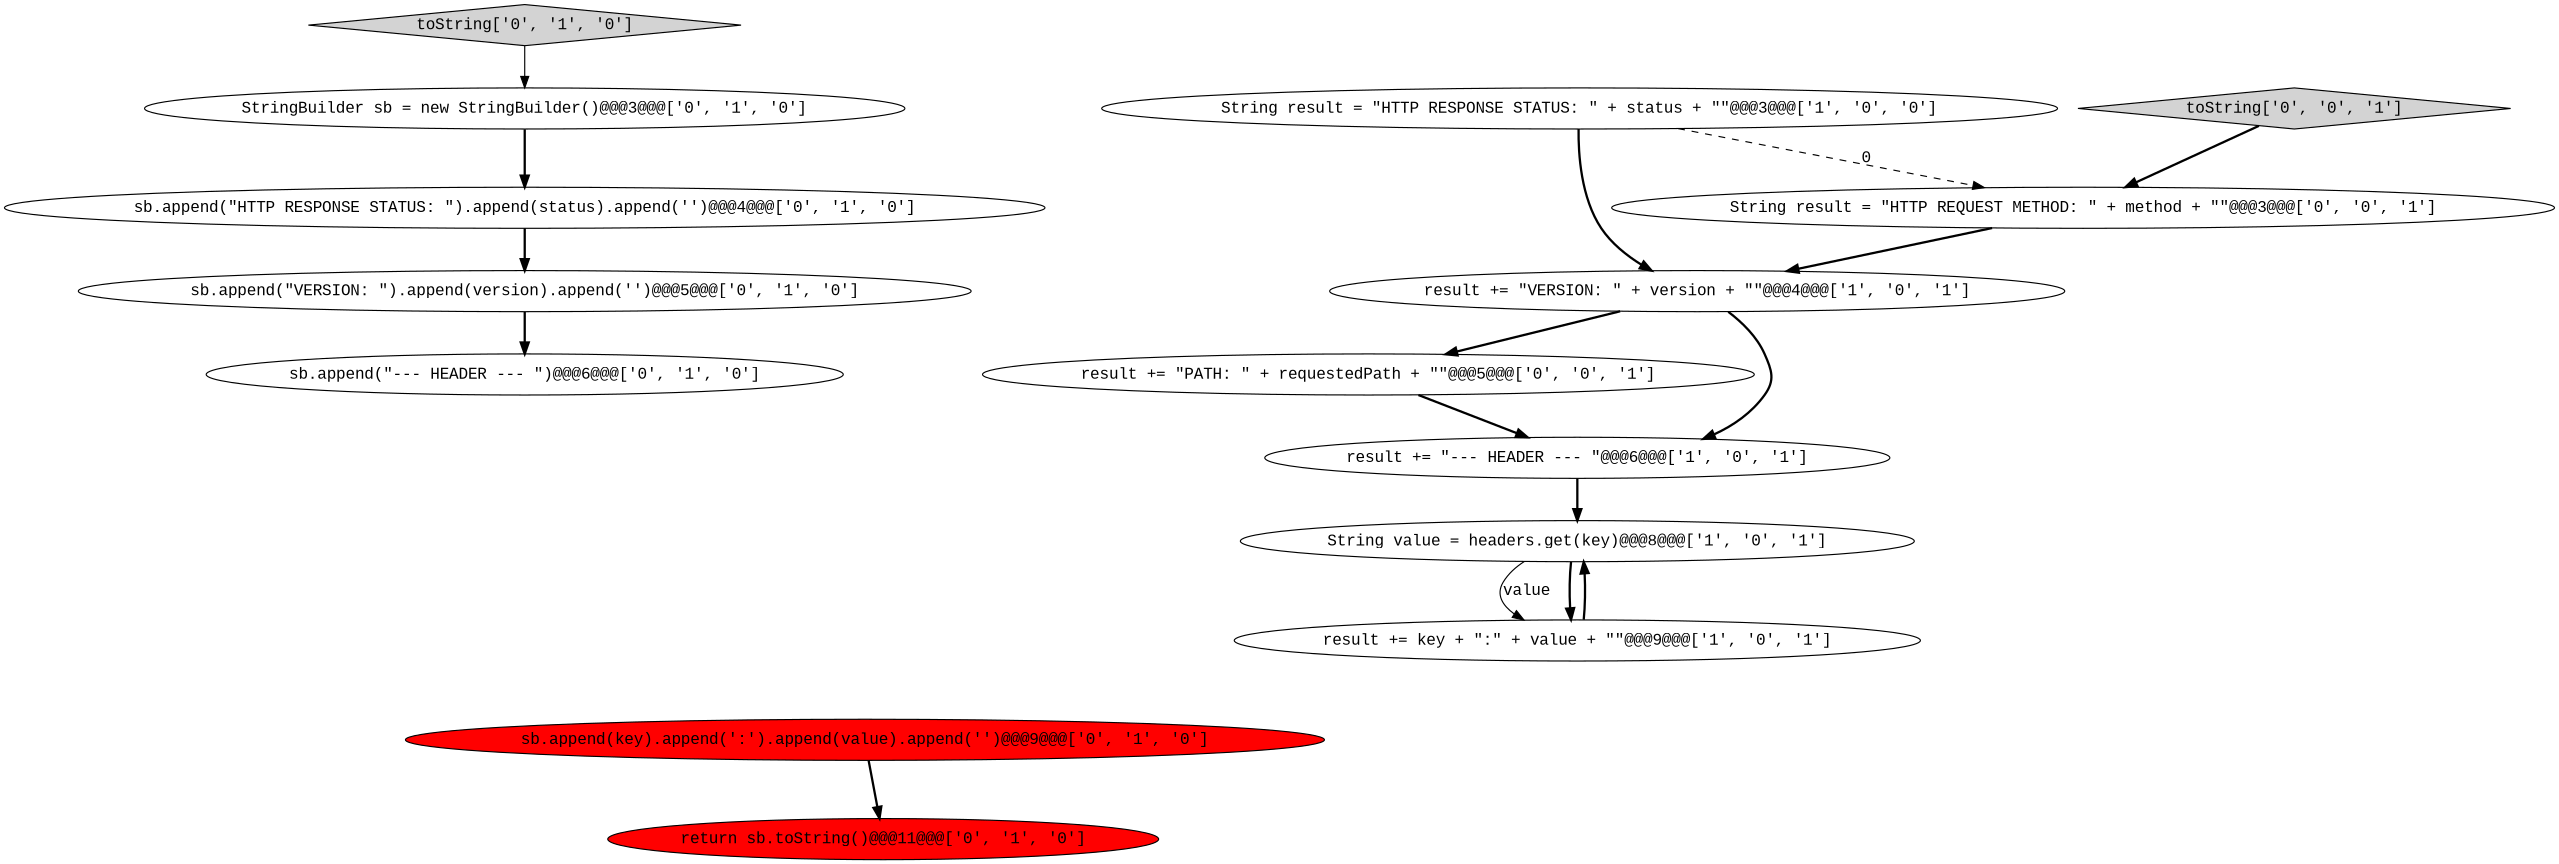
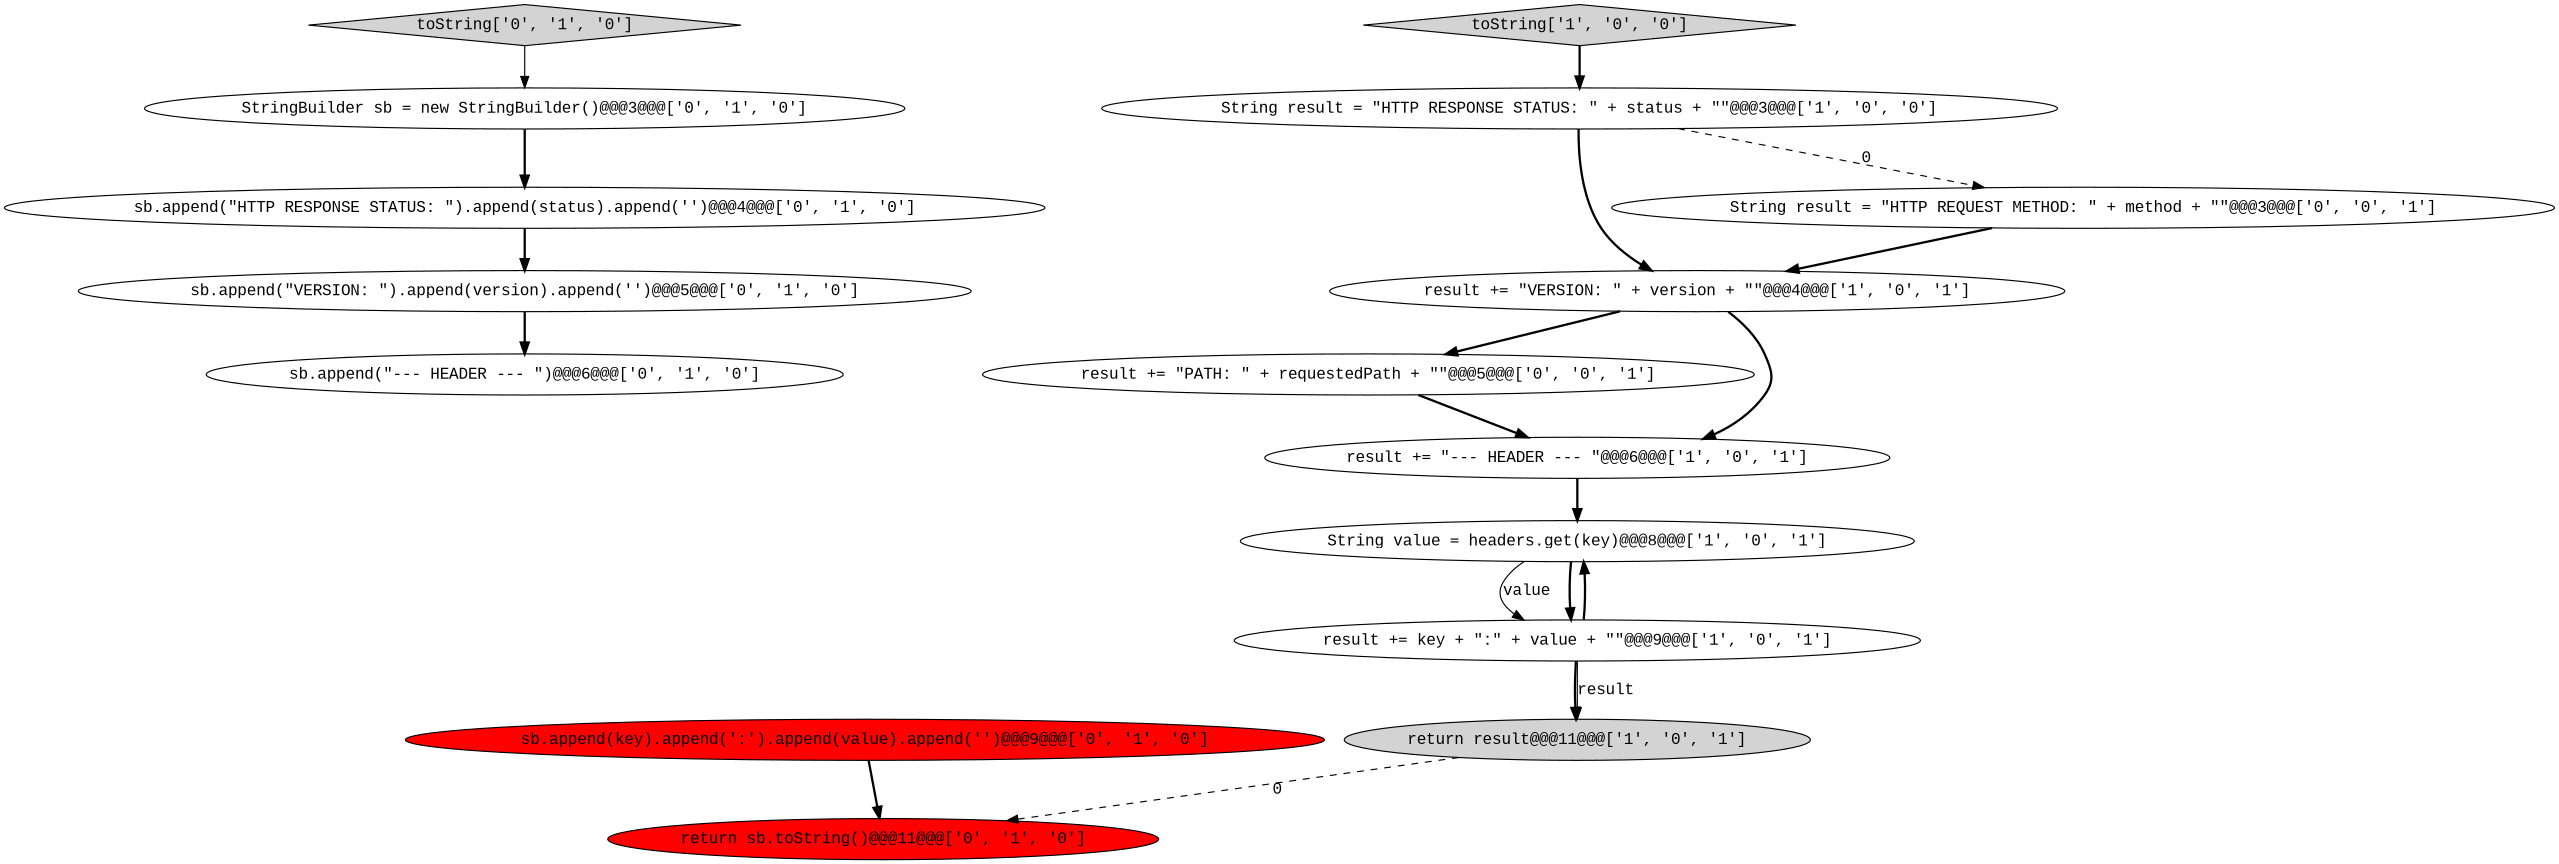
none -> (1580, 25)
(2294, 108) -> none
none -> (1577, 740)
